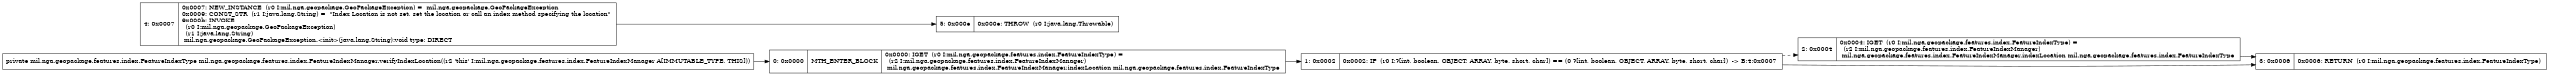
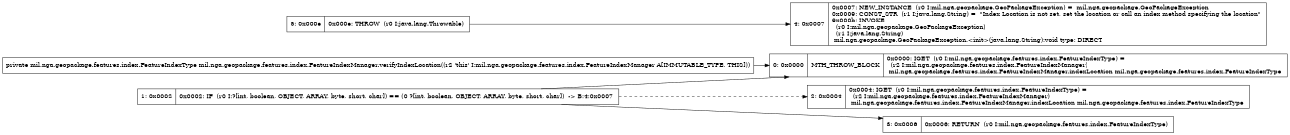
(774, 24) -> (628, 24)
(2246, 57) -> none
(845, 61) -> (846, 65)
(1291, 62) -> (663, 83)
